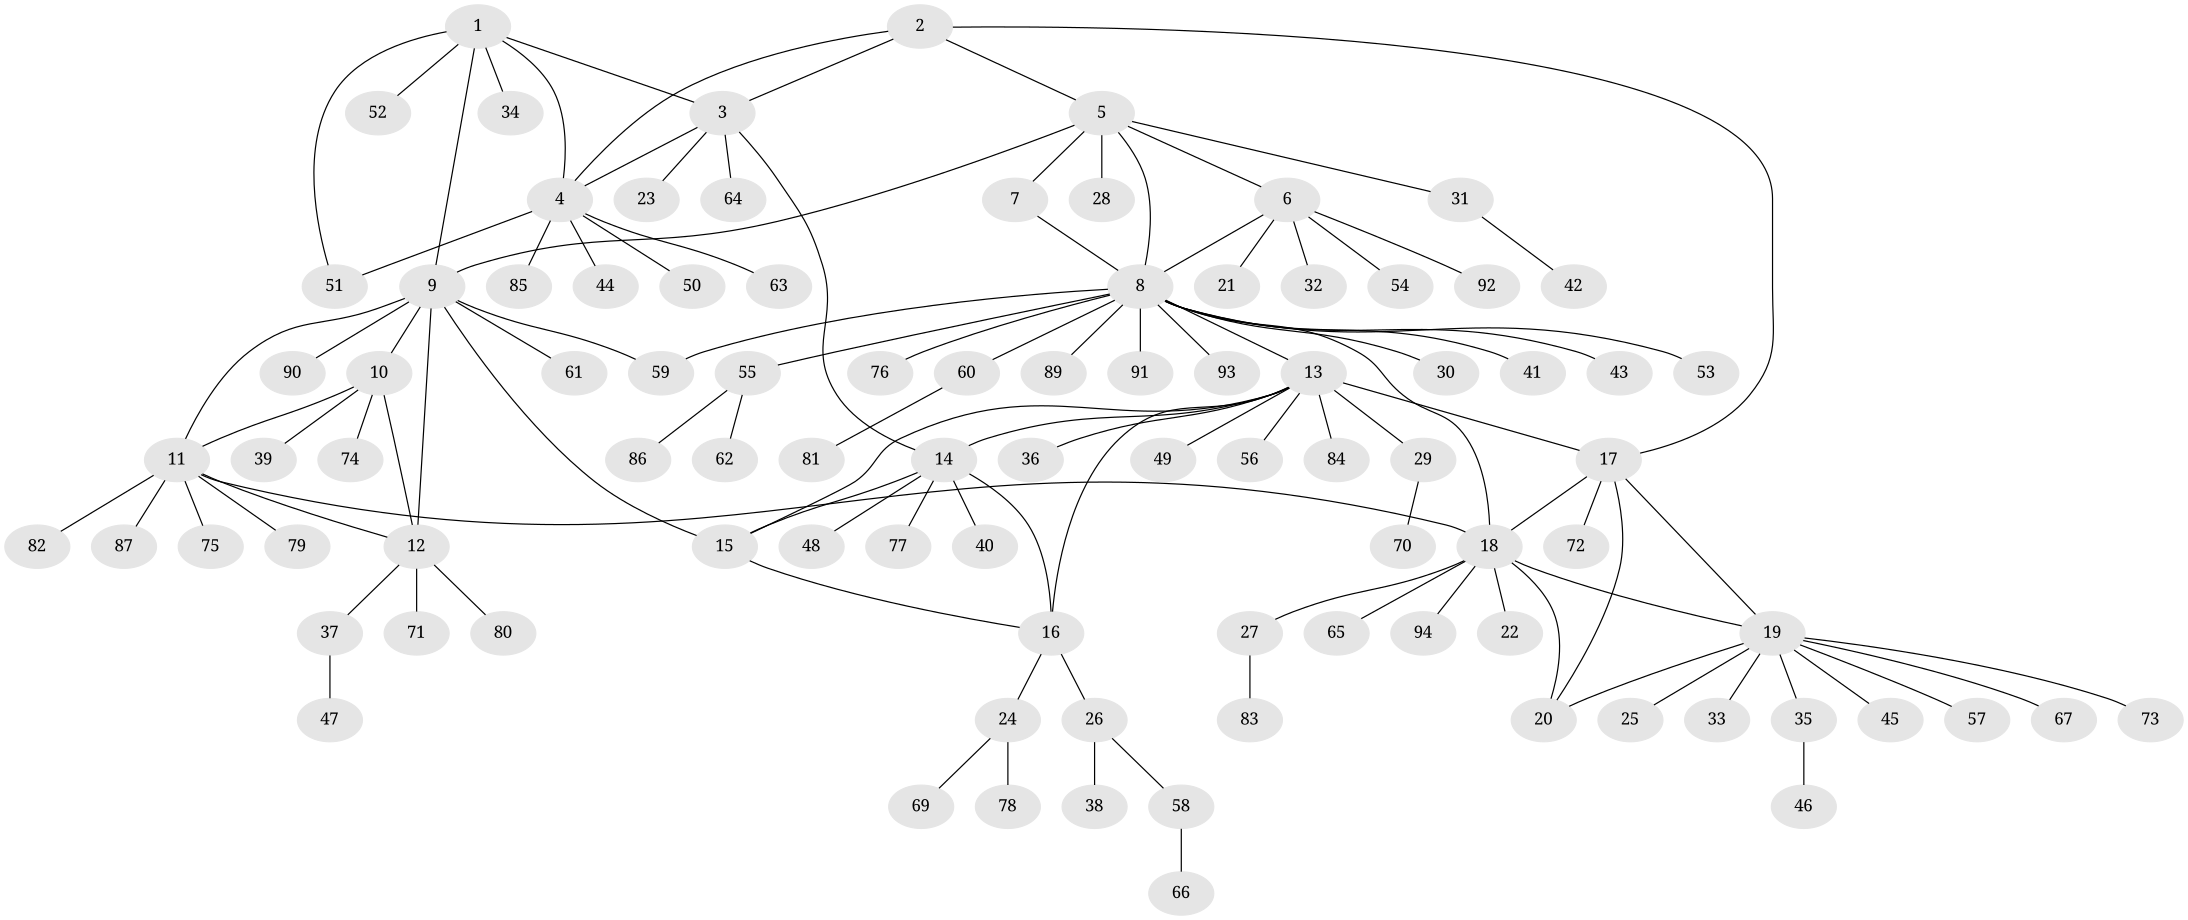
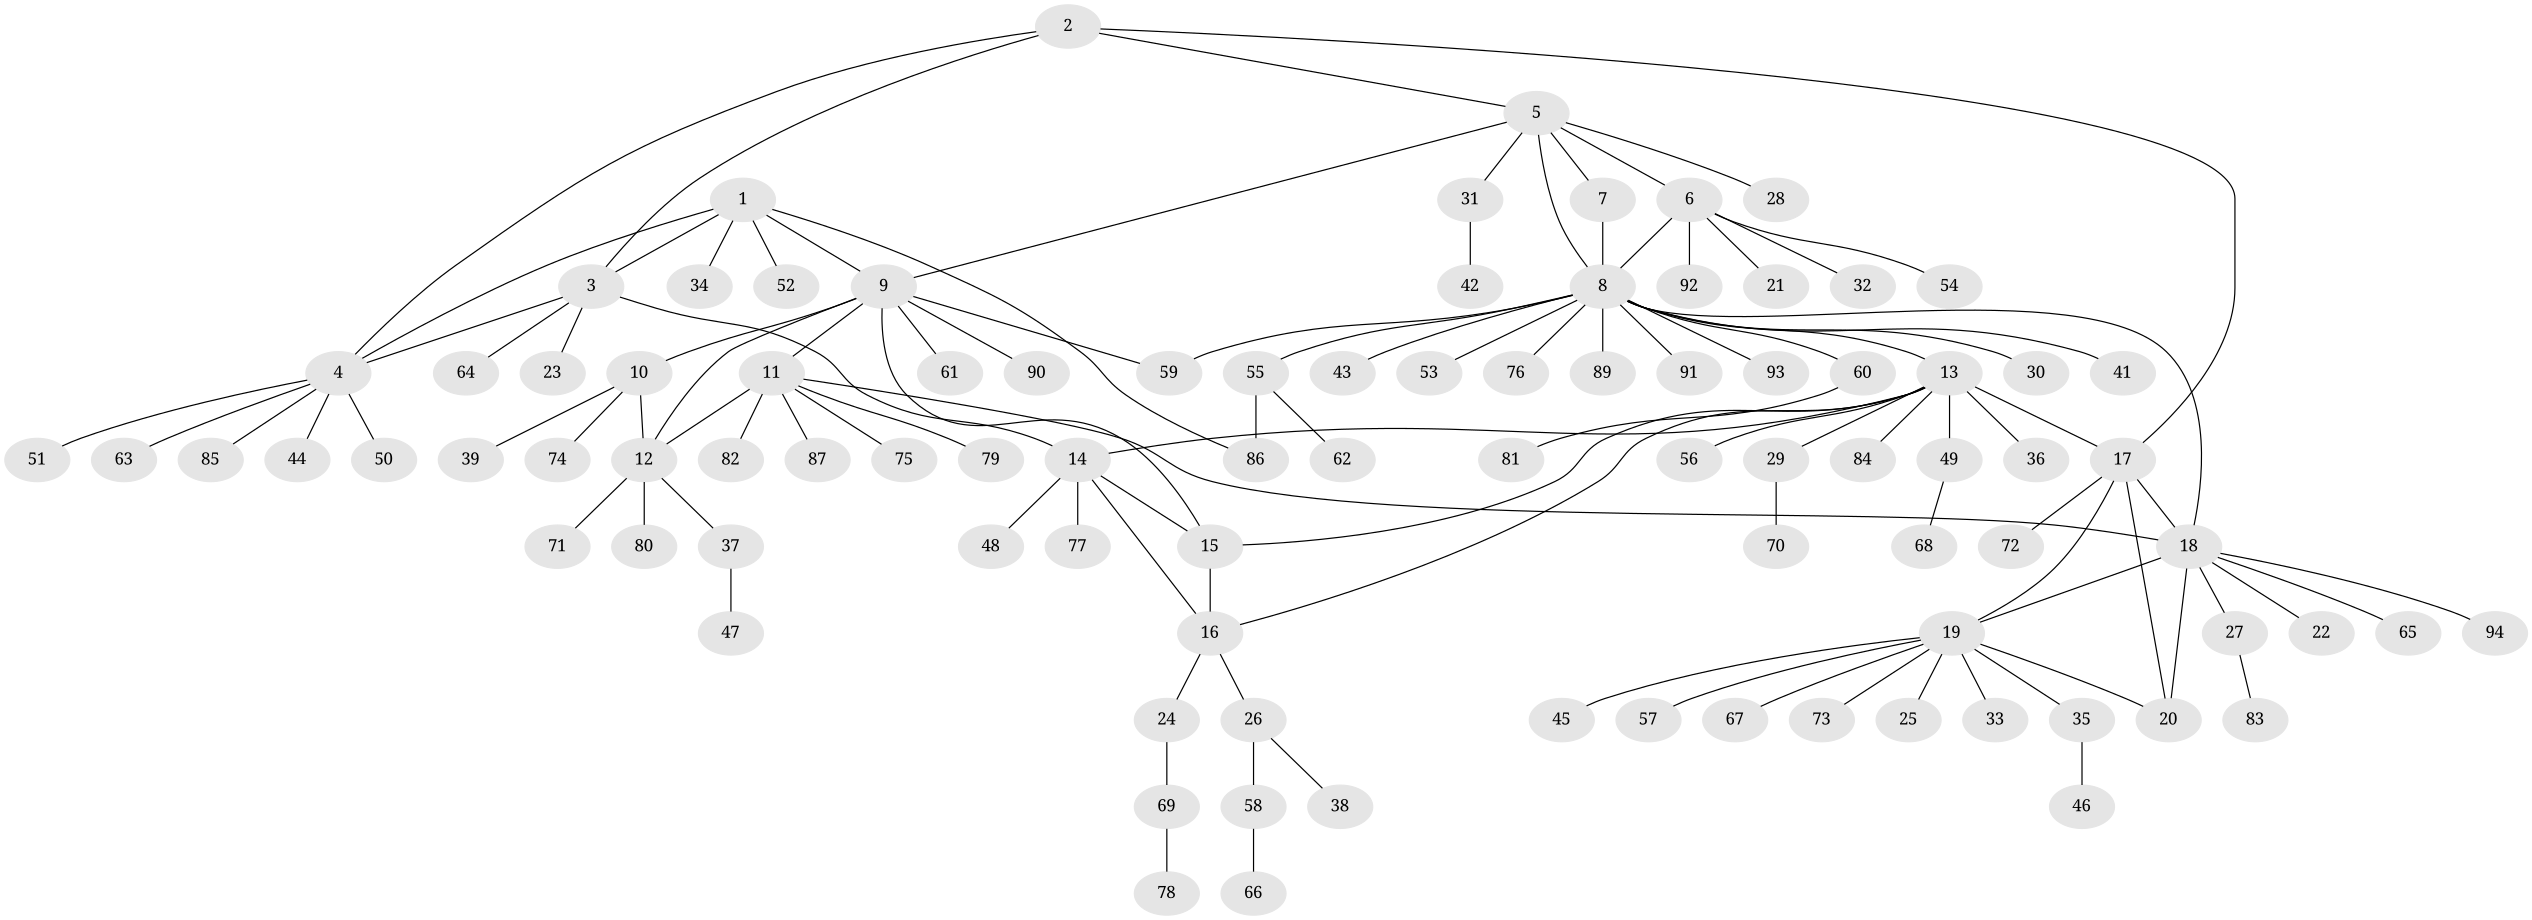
(324, 113) -> (1013, 306)
(278, 417) -> none
(985, 547) -> none
none -> (1924, 547)
(1008, 764) -> (1167, 850)
